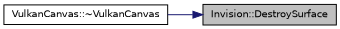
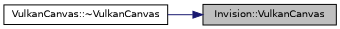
(270, 15) -> (270, 15)
